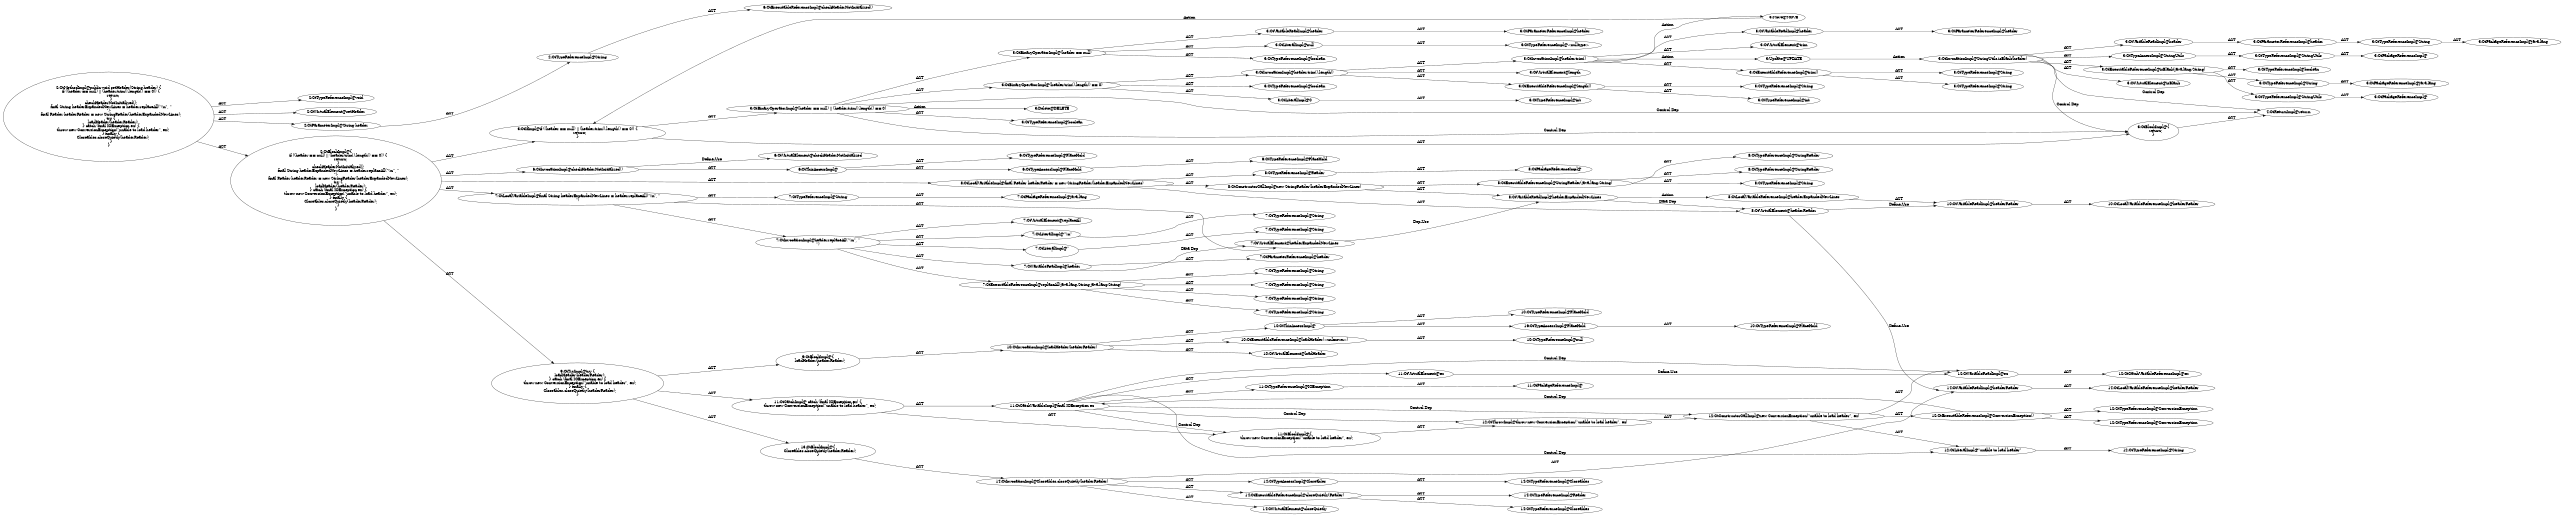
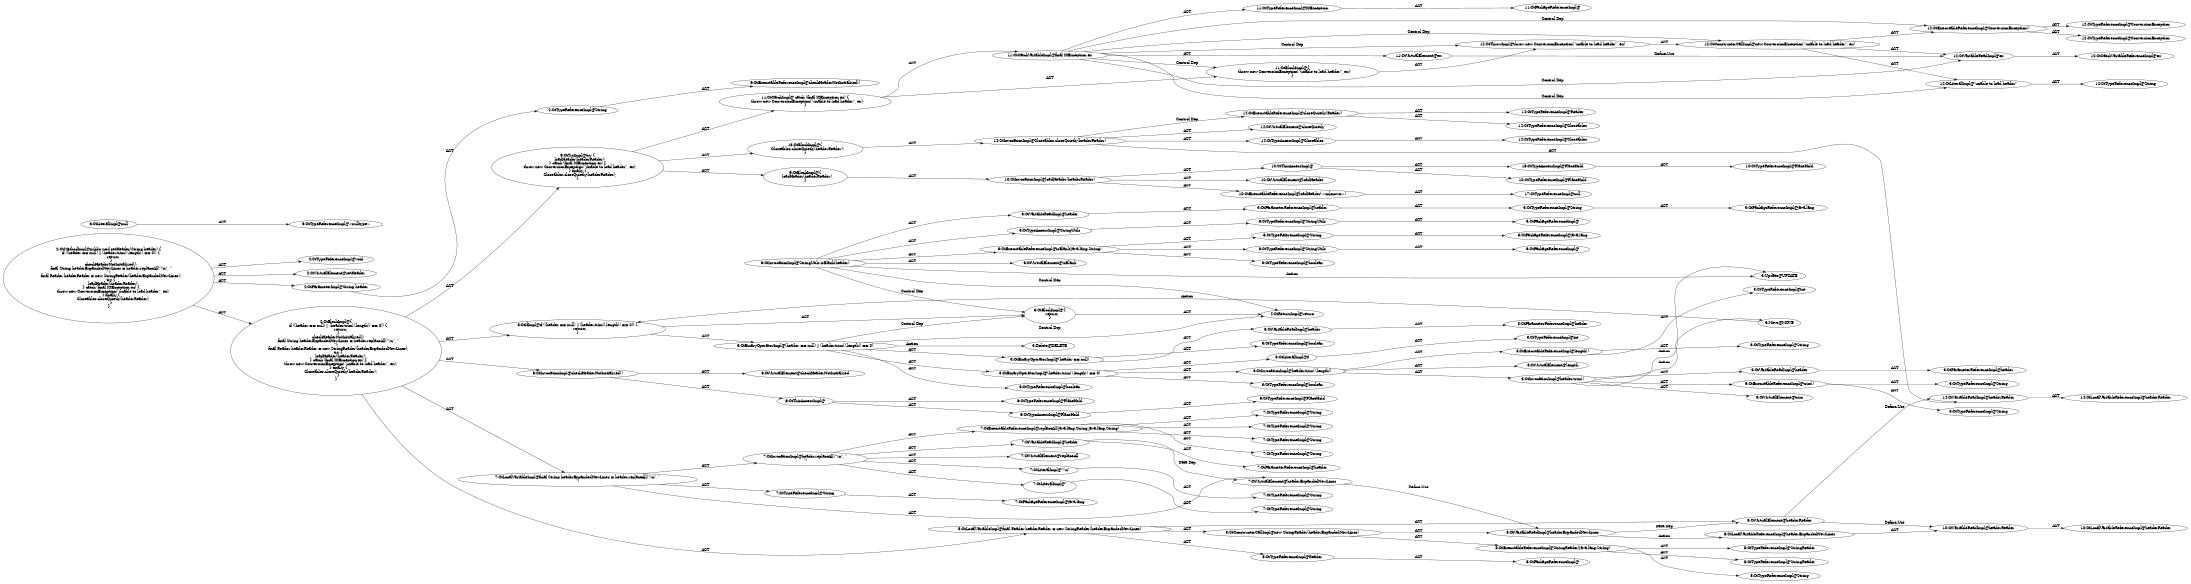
(1184, 49) -> none
(1865, 59) -> (1301, 277)
(712, 160) -> (706, 372)
(1421, 222) -> (1419, 487)
(1555, 340) -> (1553, 194)
(1534, 399) -> (1495, 21)
(1189, 487) -> (1187, 119)
